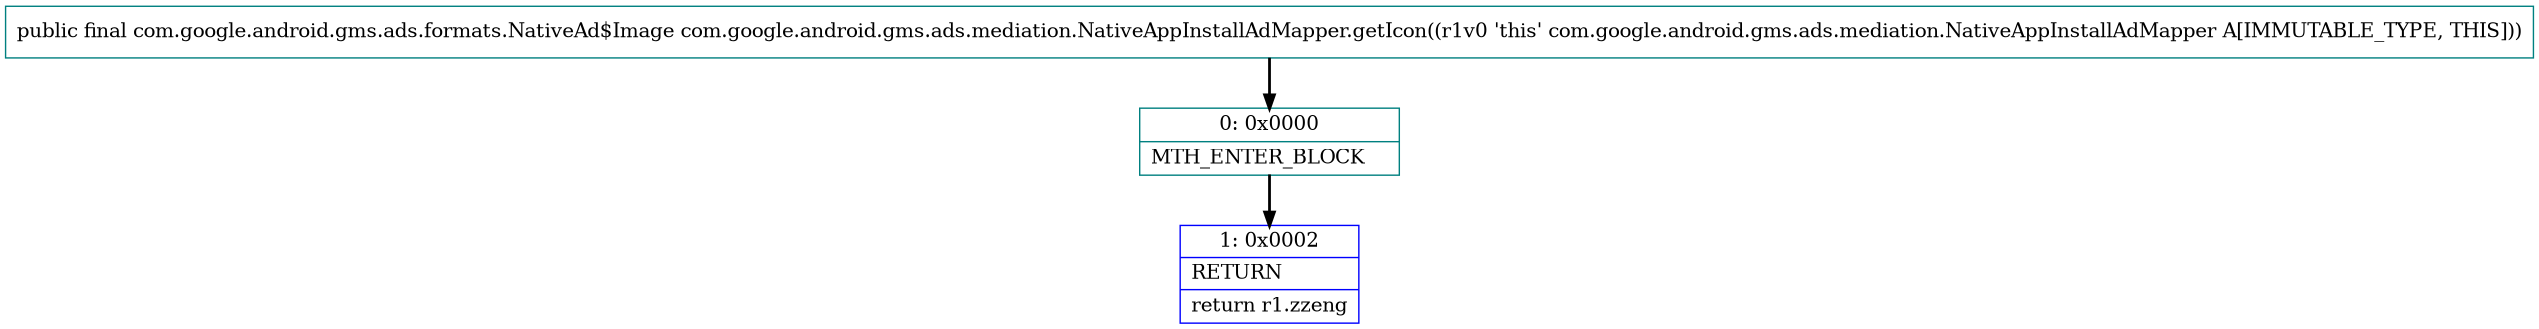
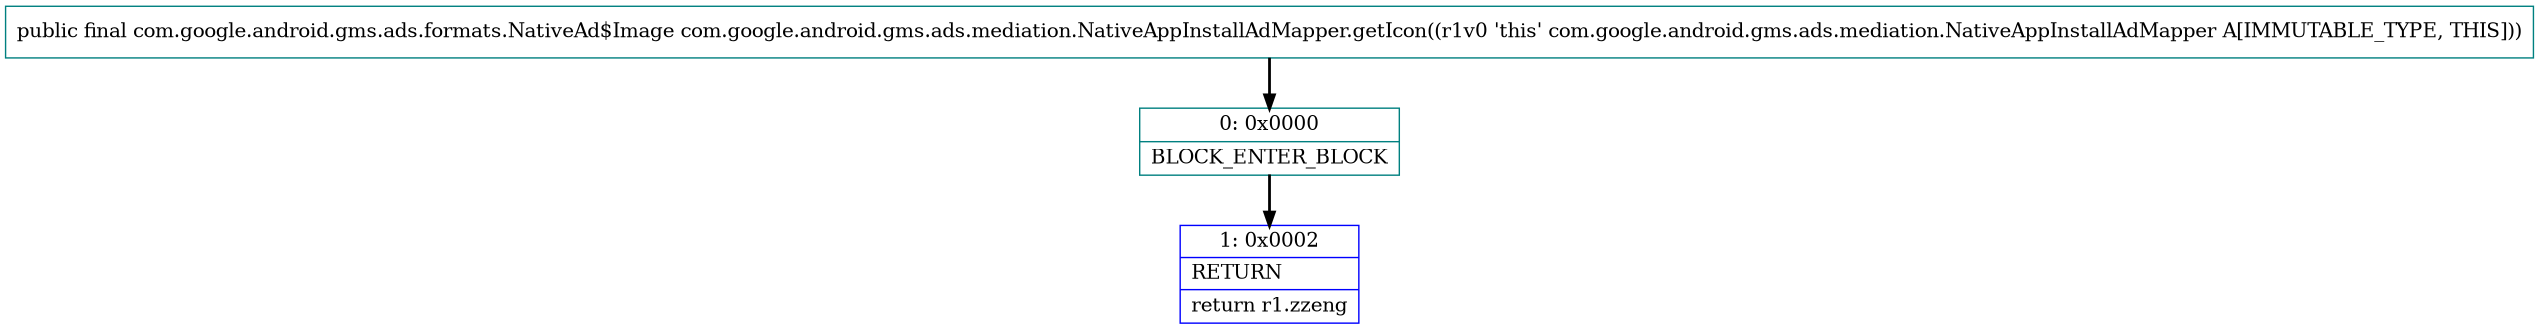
(1258, 158) -> (1270, 158)
